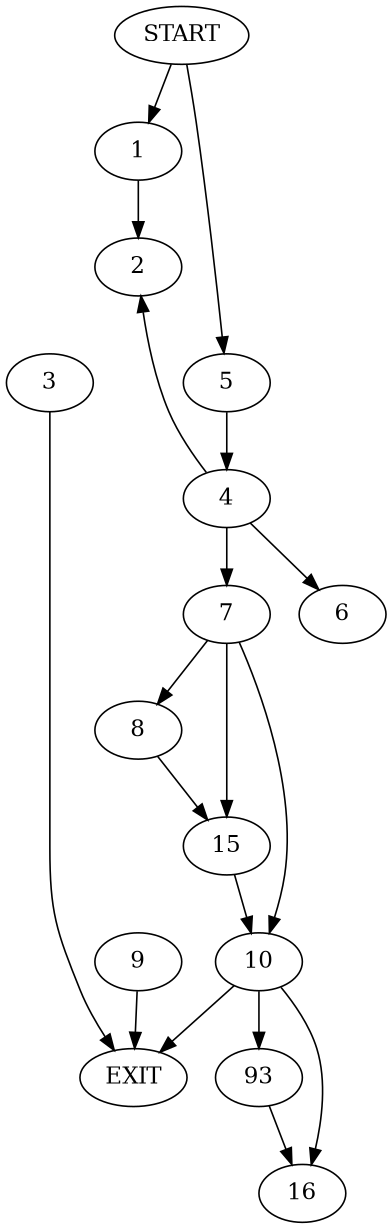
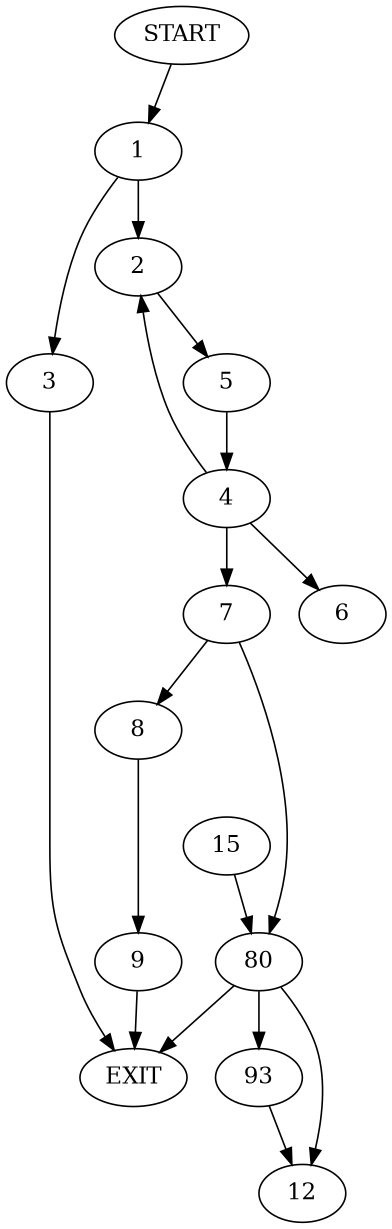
(207, 201) -> (178, 319)
none -> (75, 253)
(227, 722) -> none
(178, 782) -> (138, 838)
(259, 962) -> (259, 962)
(302, 1193) -> (302, 1193)
